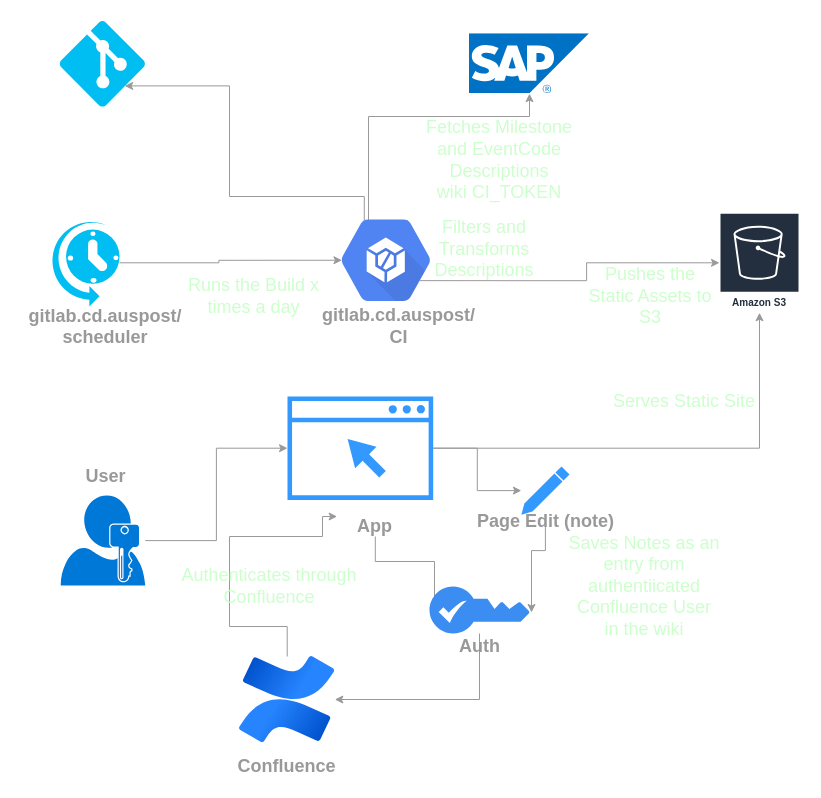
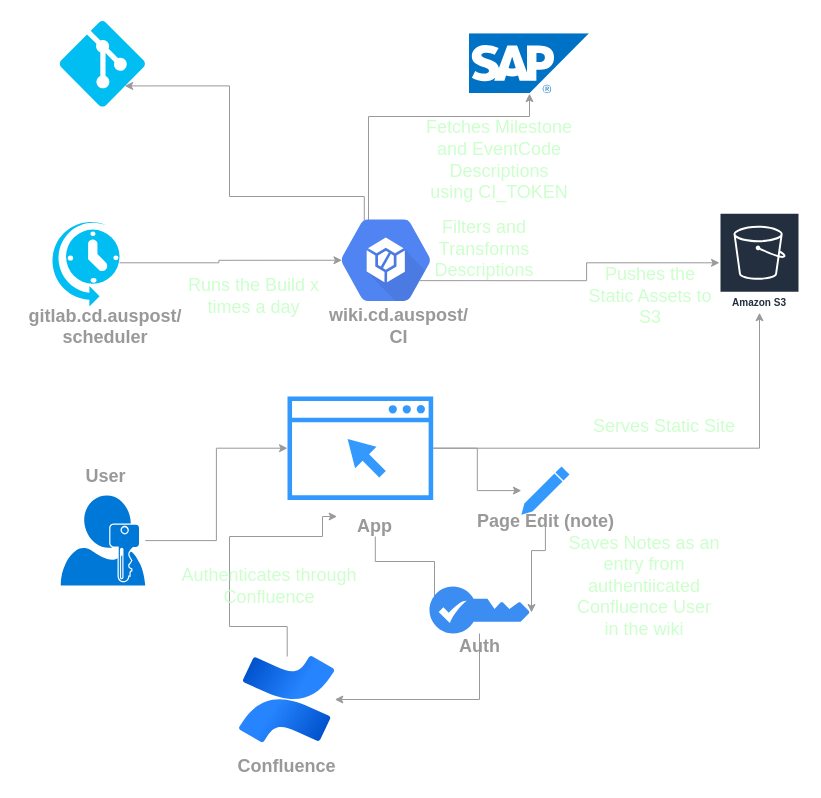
(500, 161) -> (500, 161)
(399, 327) -> (399, 327)
(685, 402) -> (665, 427)
